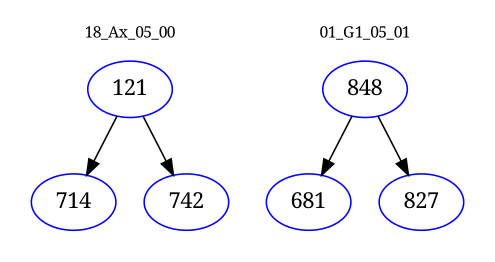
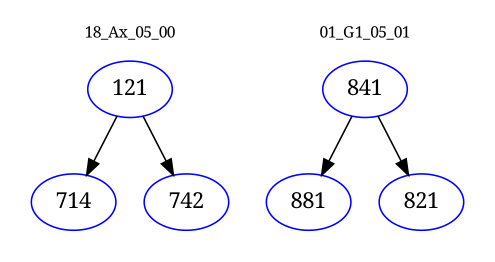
(365, 89) -> (365, 89)
(309, 202) -> (309, 202)
(421, 202) -> (421, 202)
